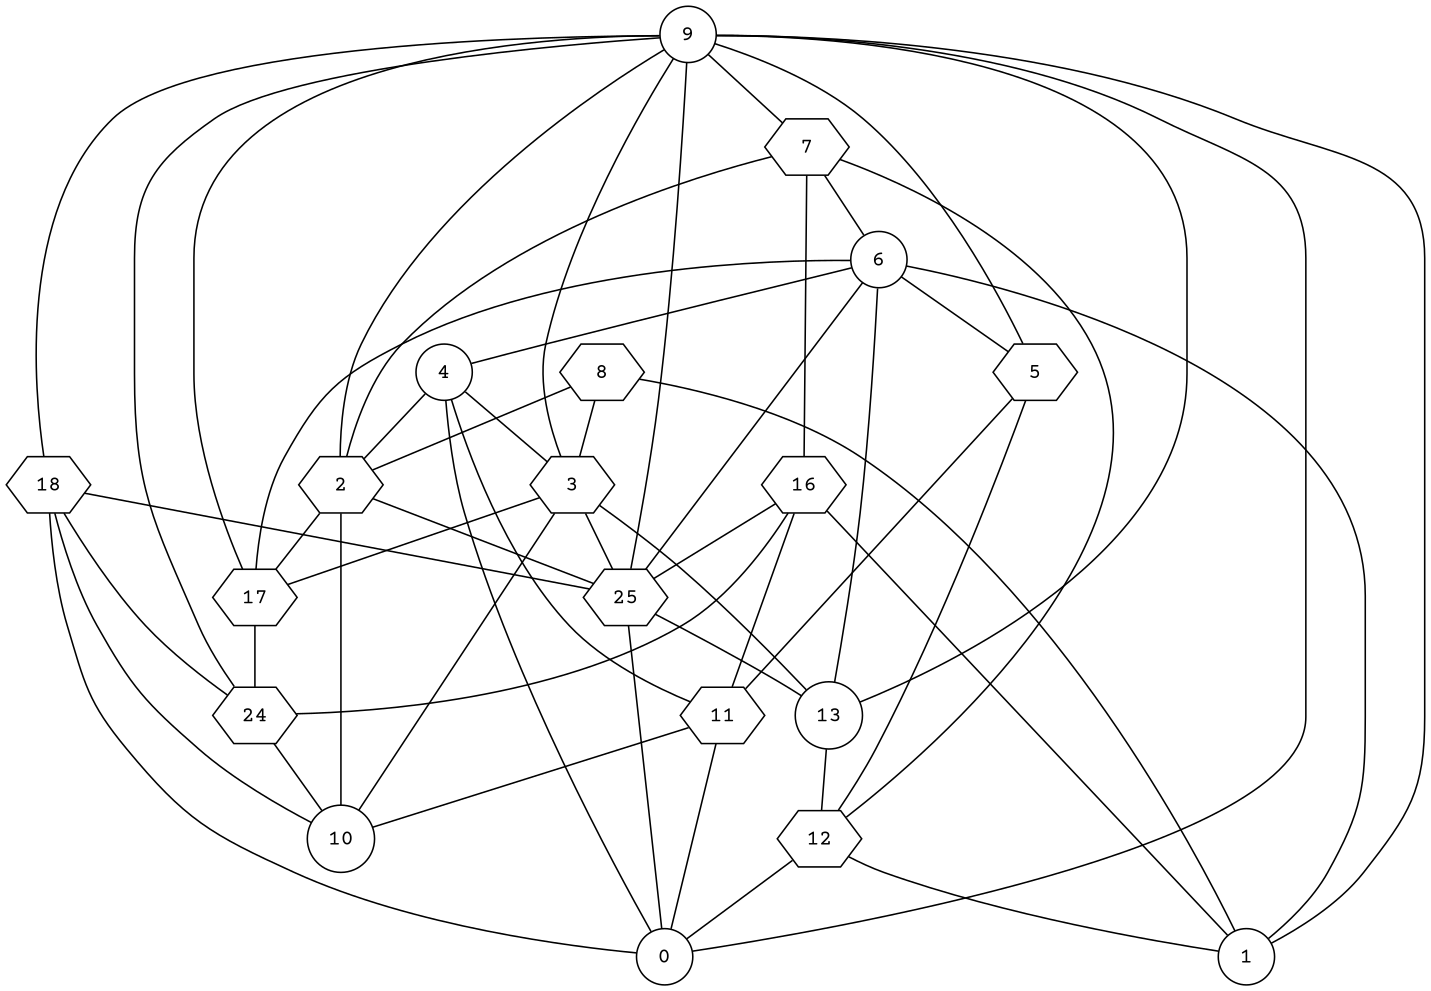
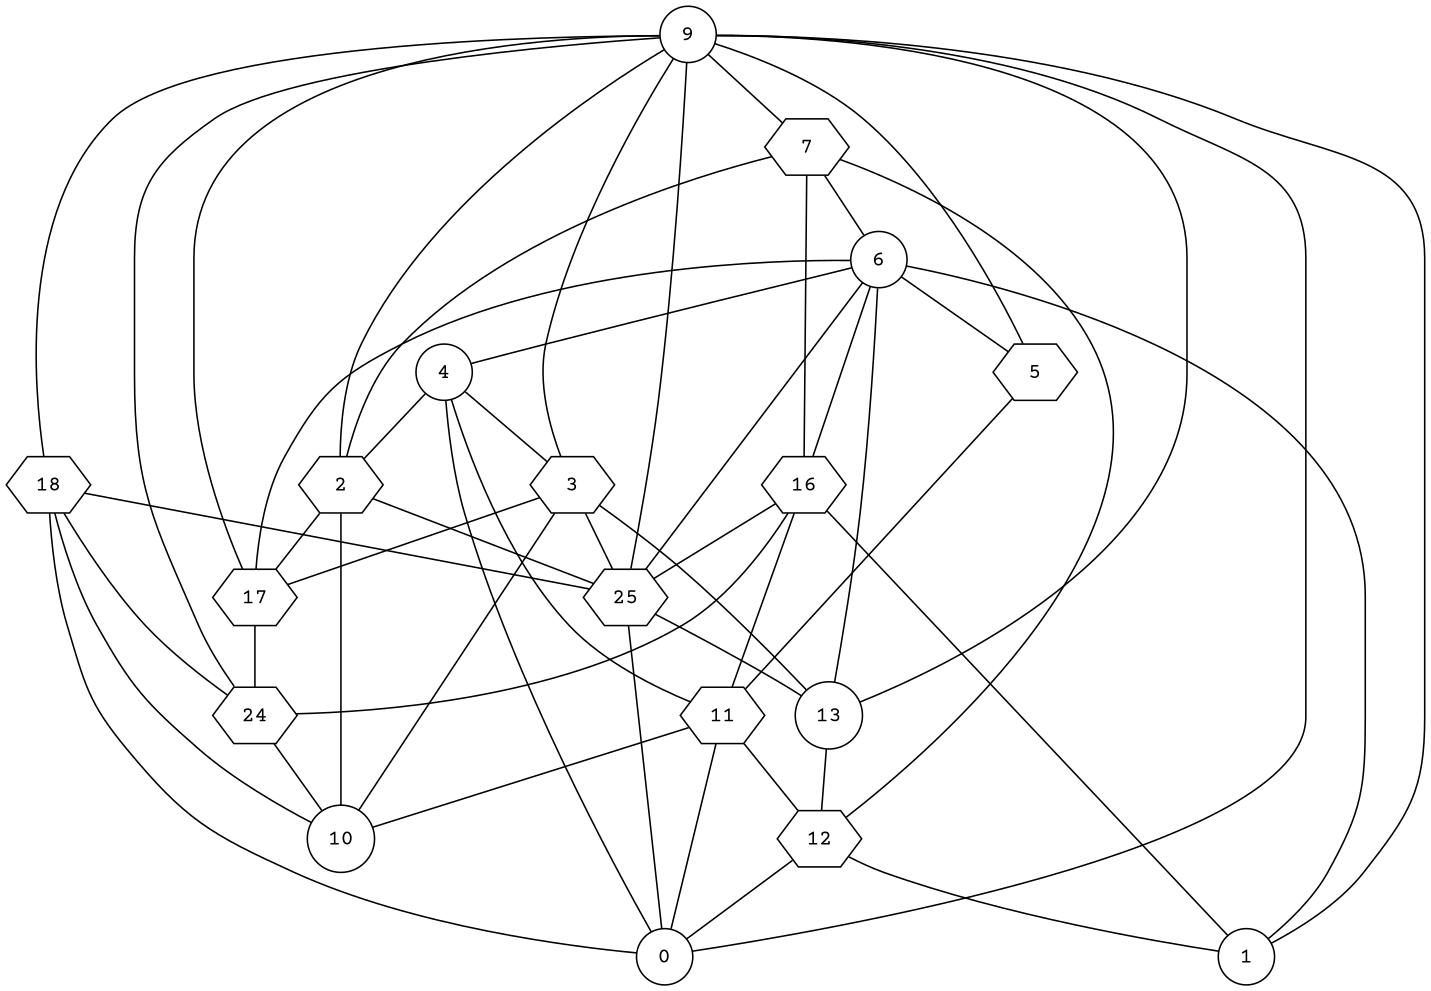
none -> (842, 371)
(602, 372) -> none
(942, 610) -> (771, 777)
